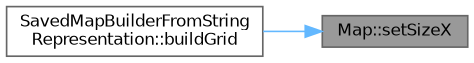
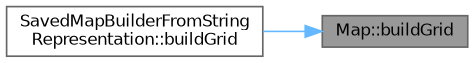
(395, 31) -> (395, 31)
